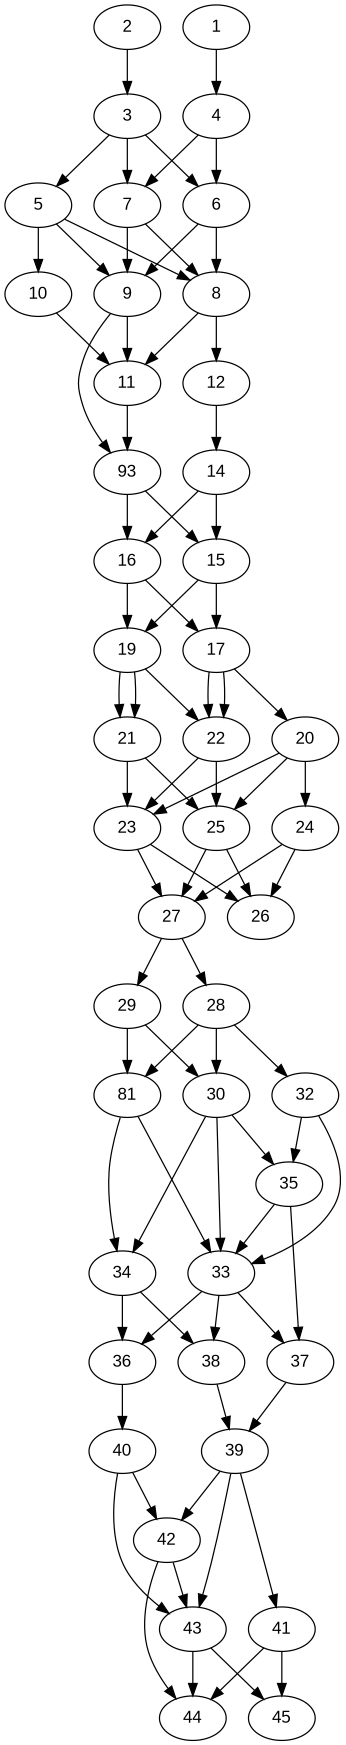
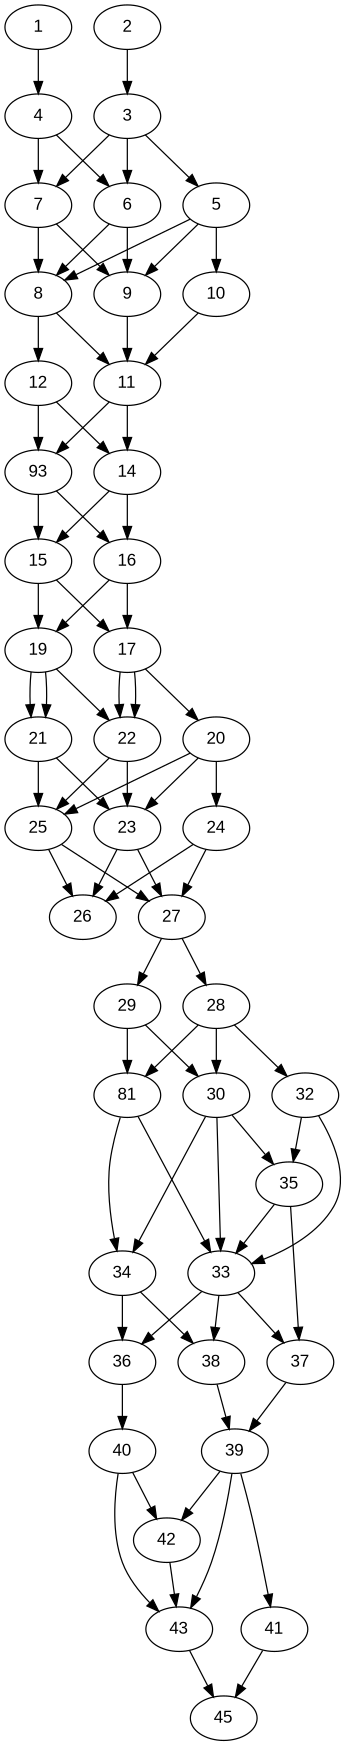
(79, 377) -> (38, 422)
none -> (127, 422)
(193, 1718) -> none
